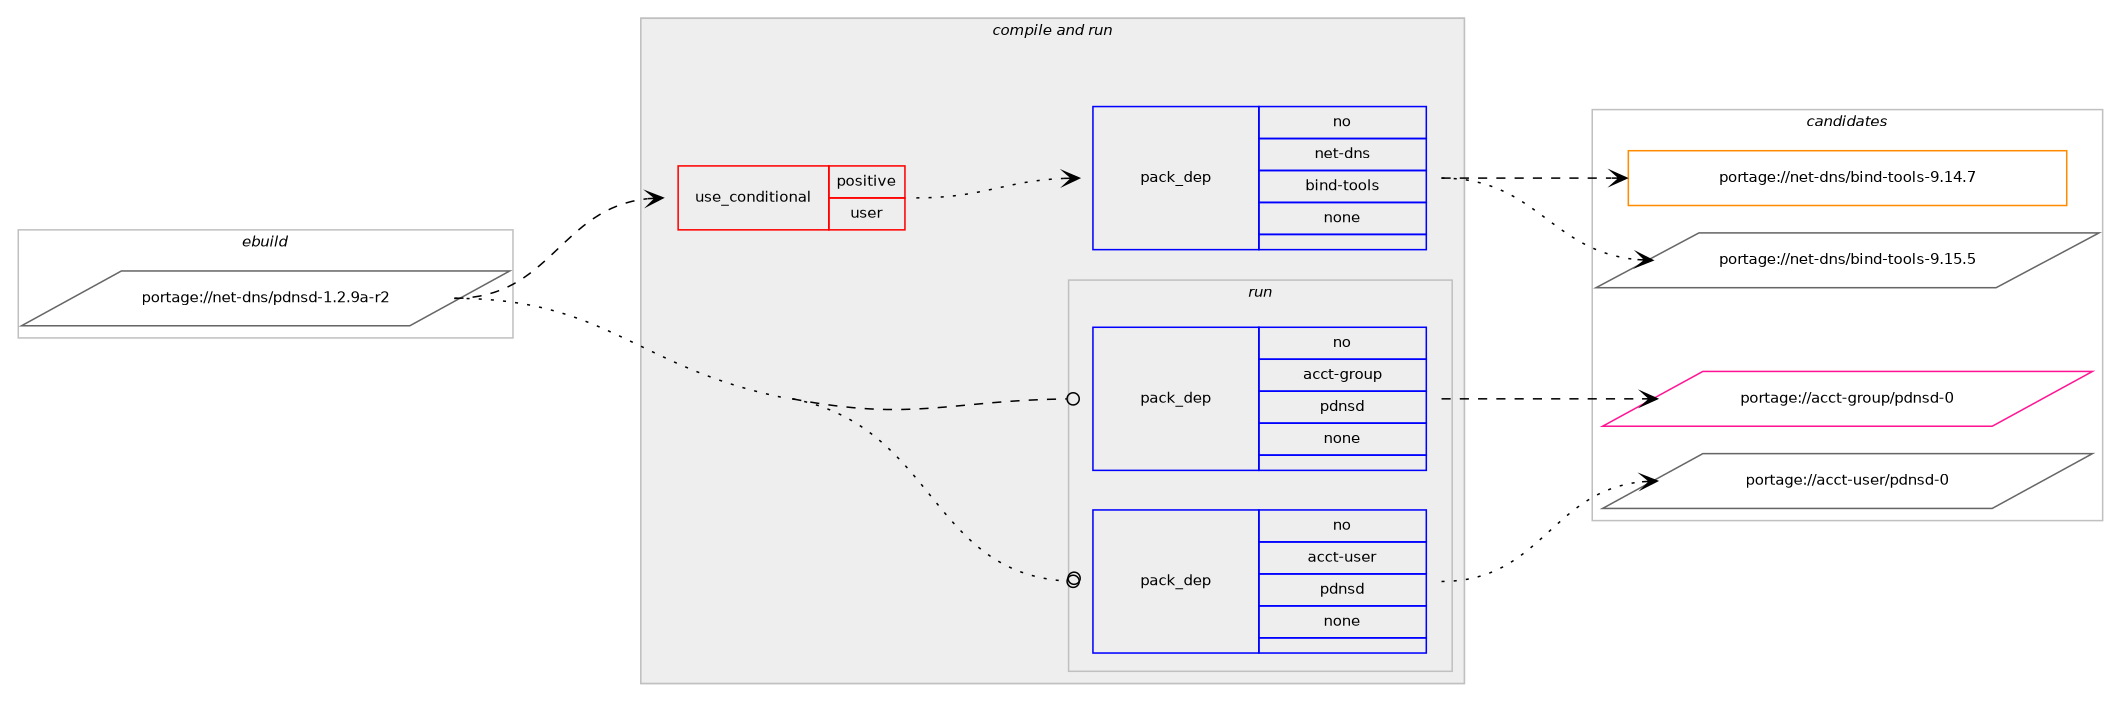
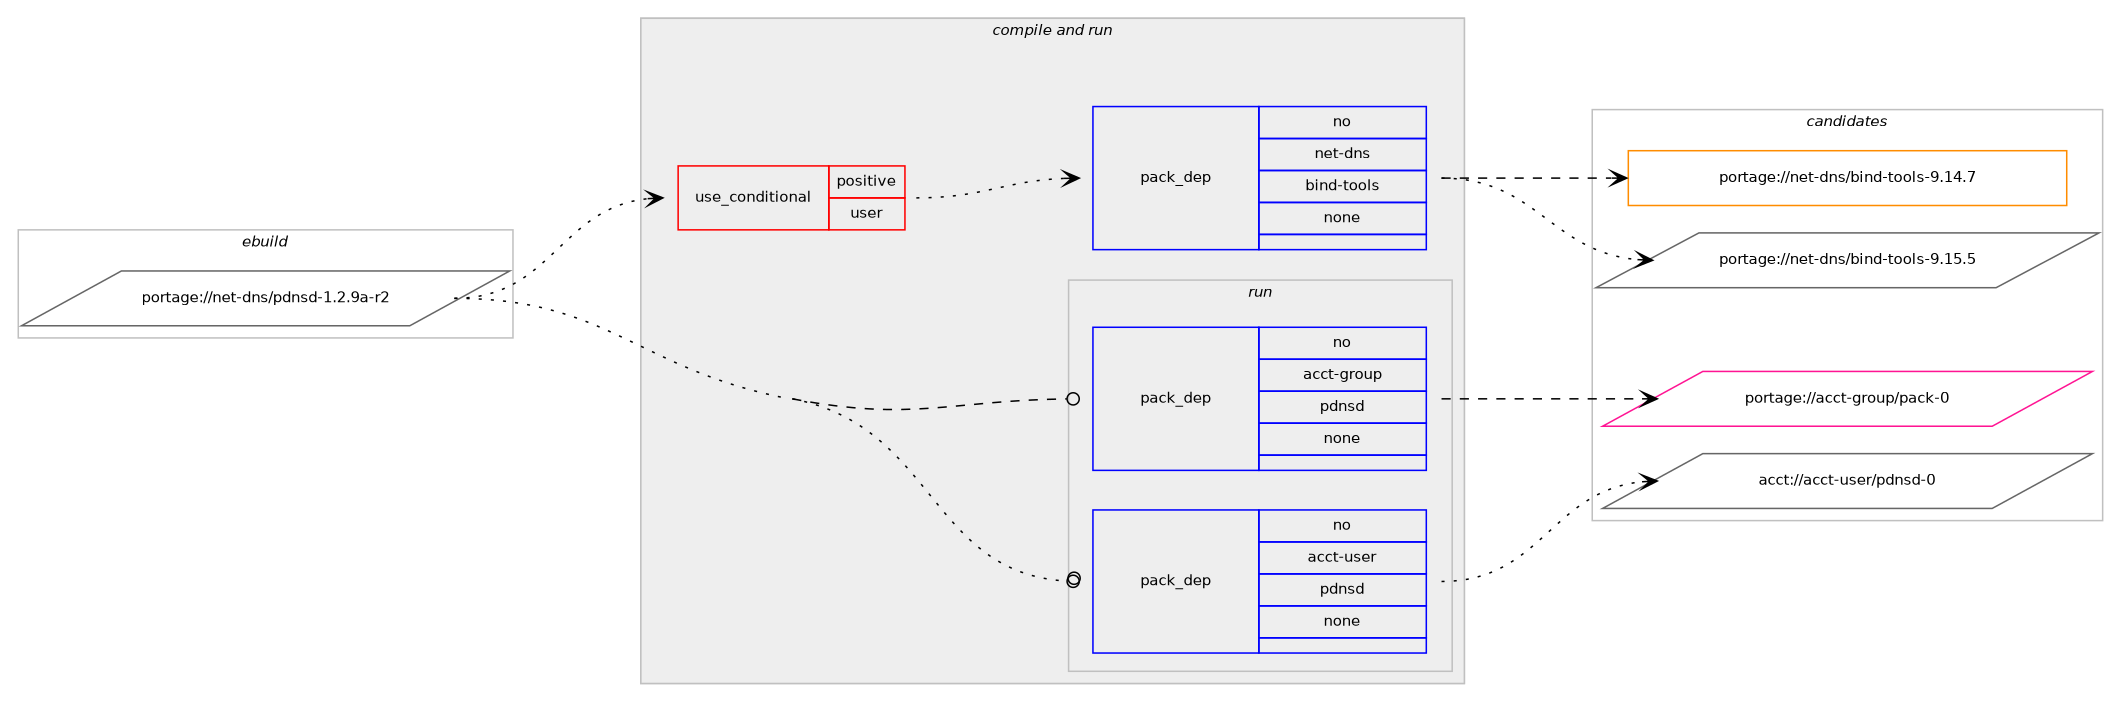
(553, 253) -> (553, 253)
(1848, 399) -> (1848, 399)
(1848, 481) -> (1848, 481)
